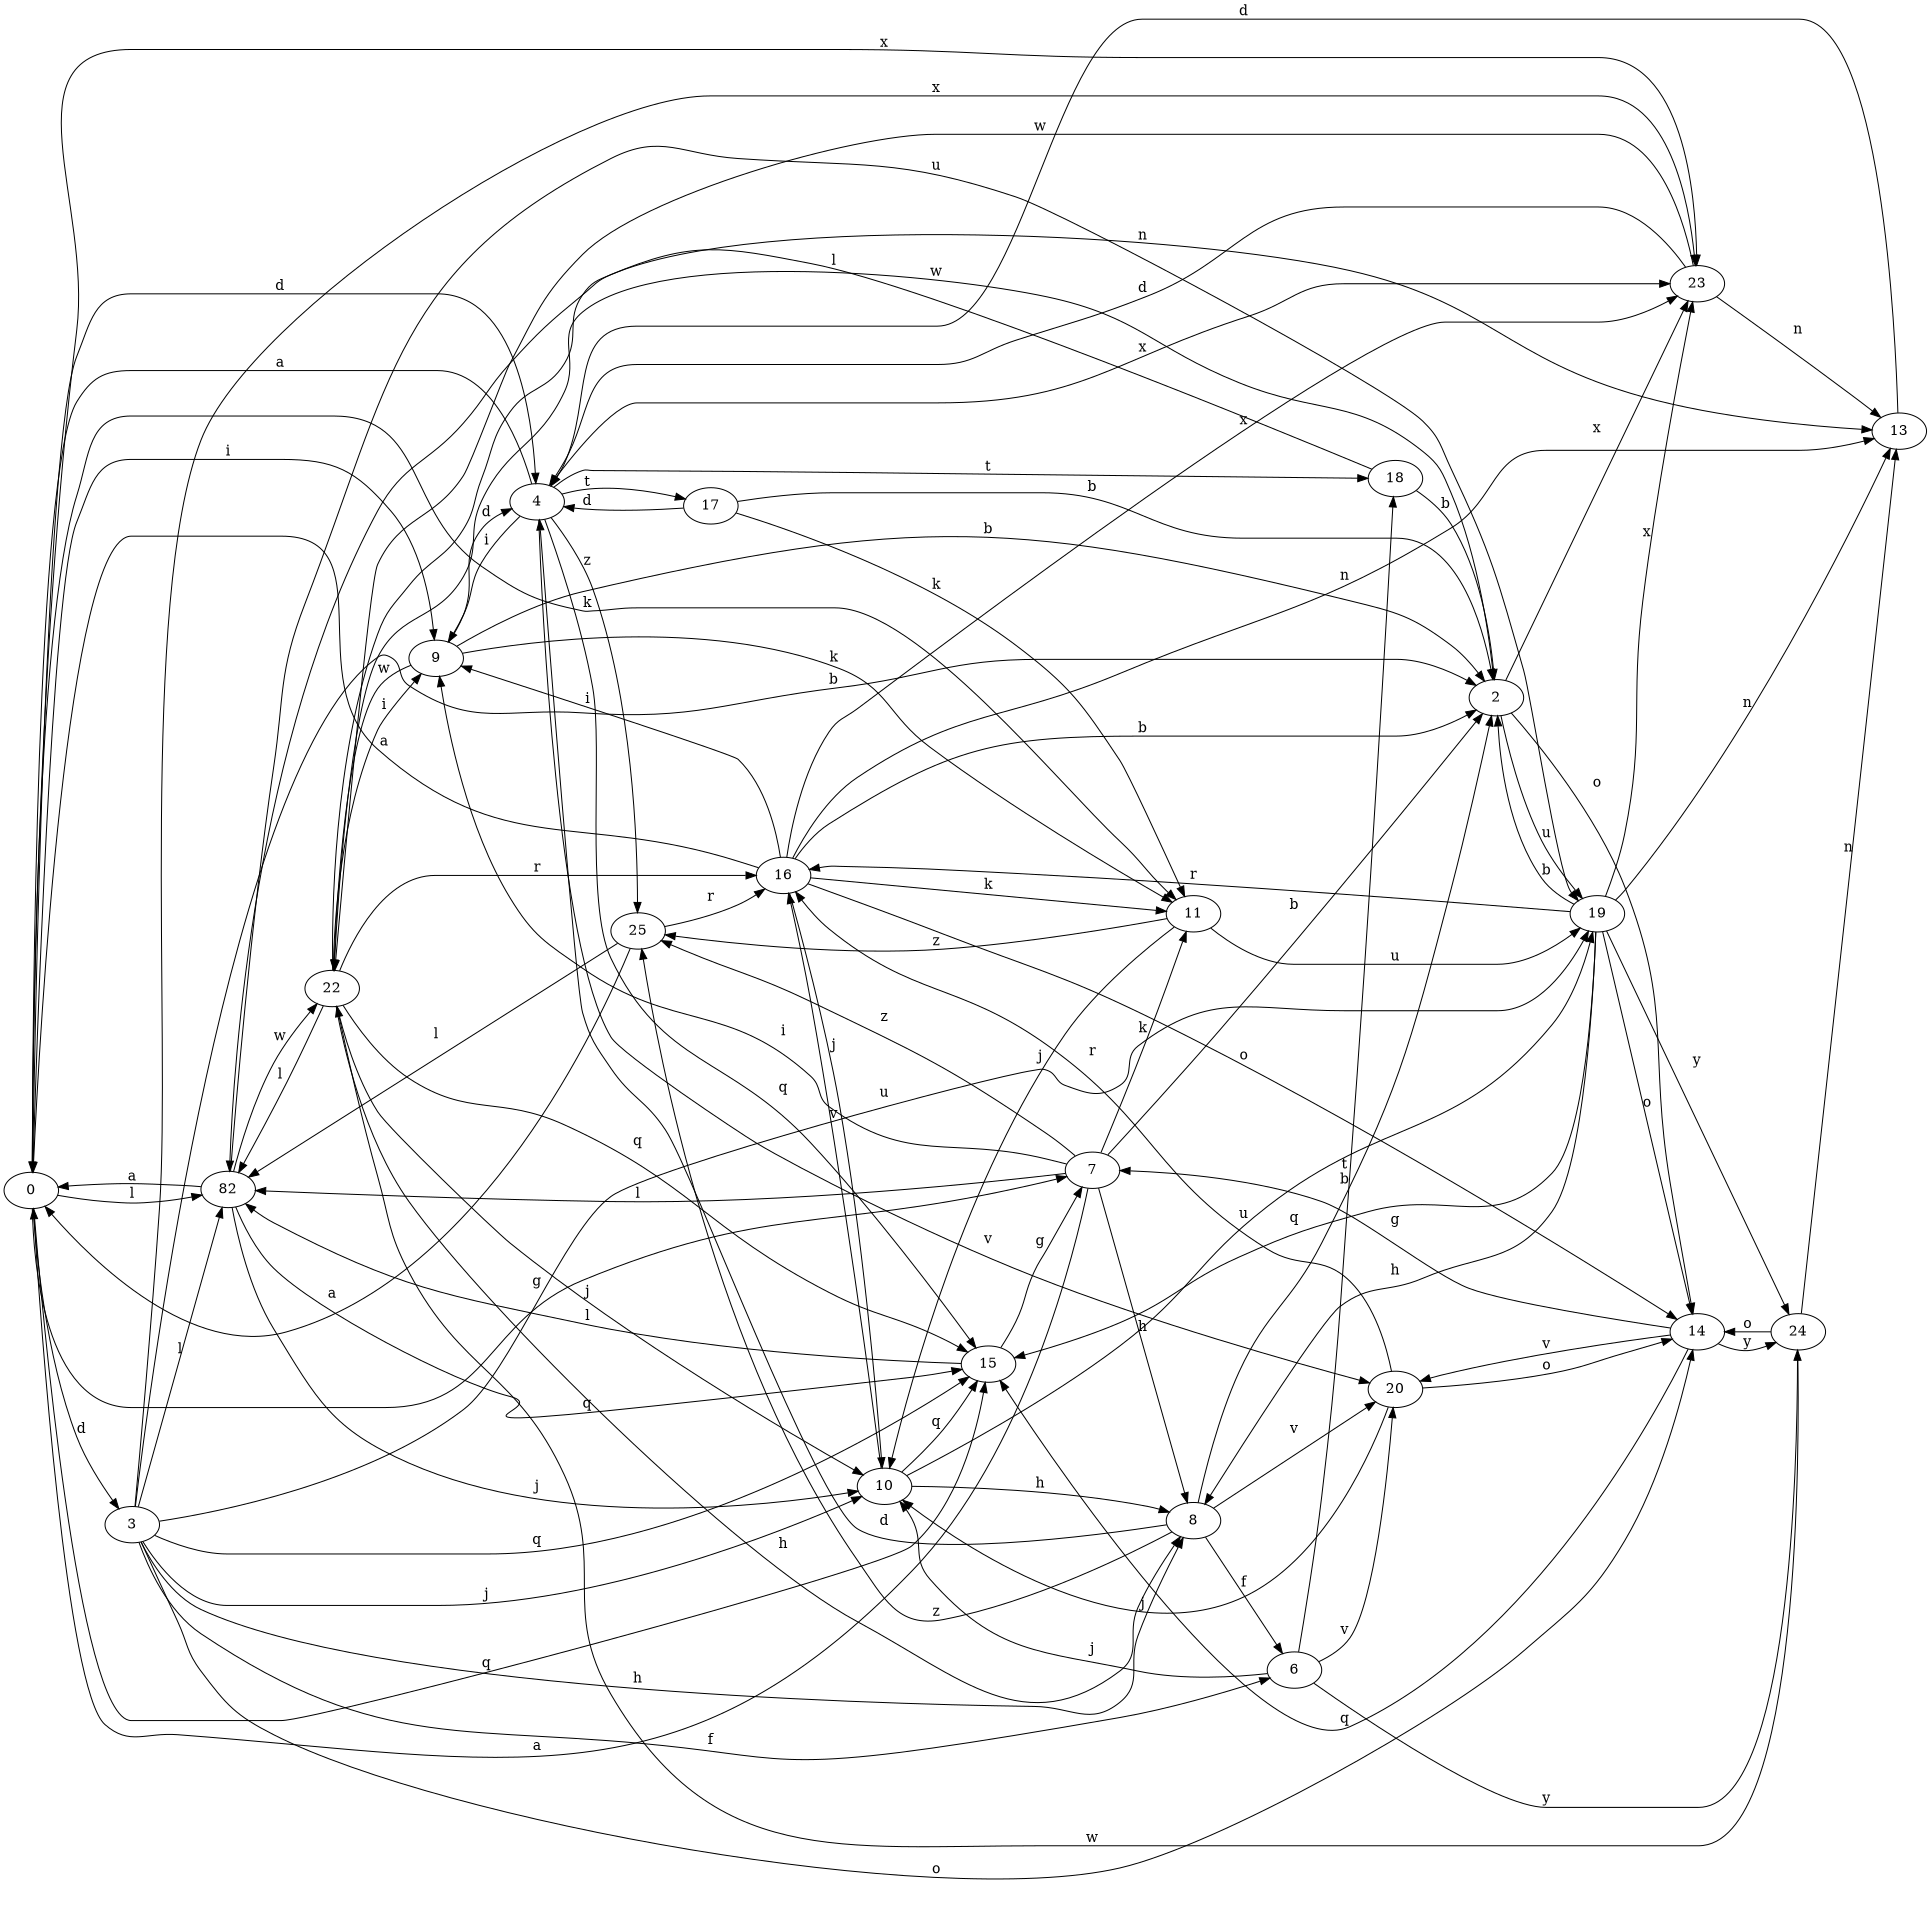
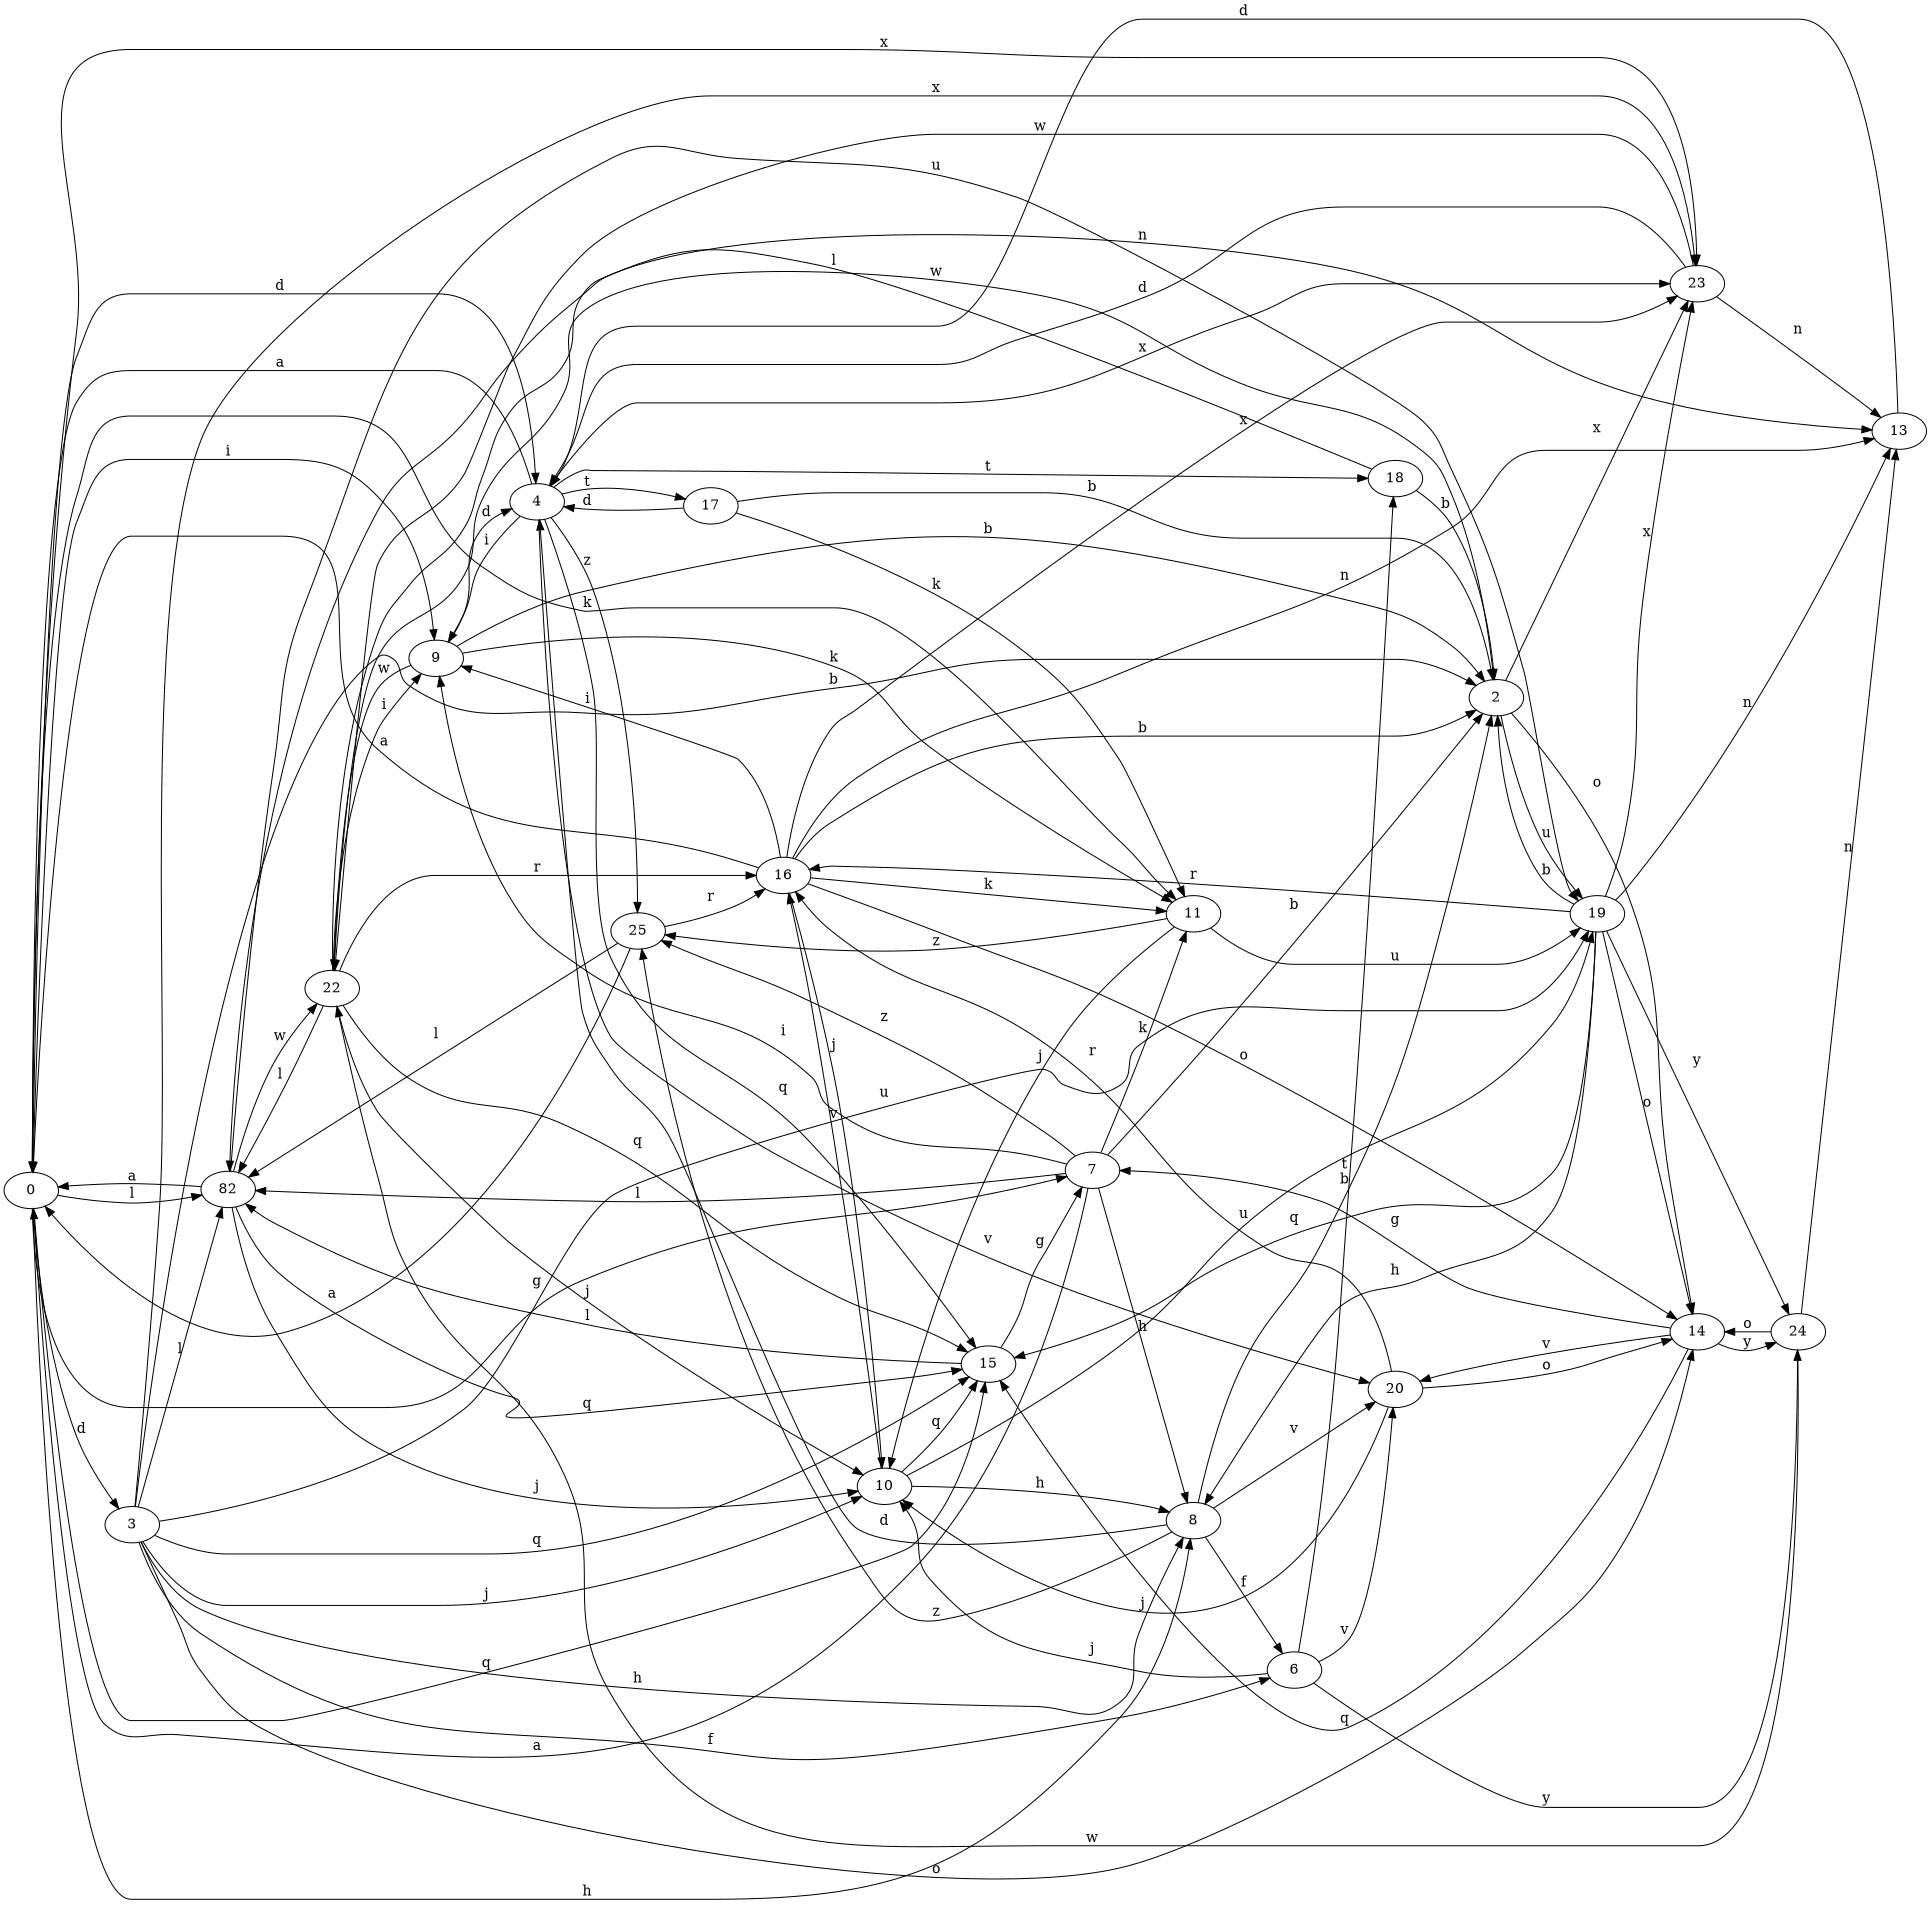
(675, 1482) -> (393, 1899)
